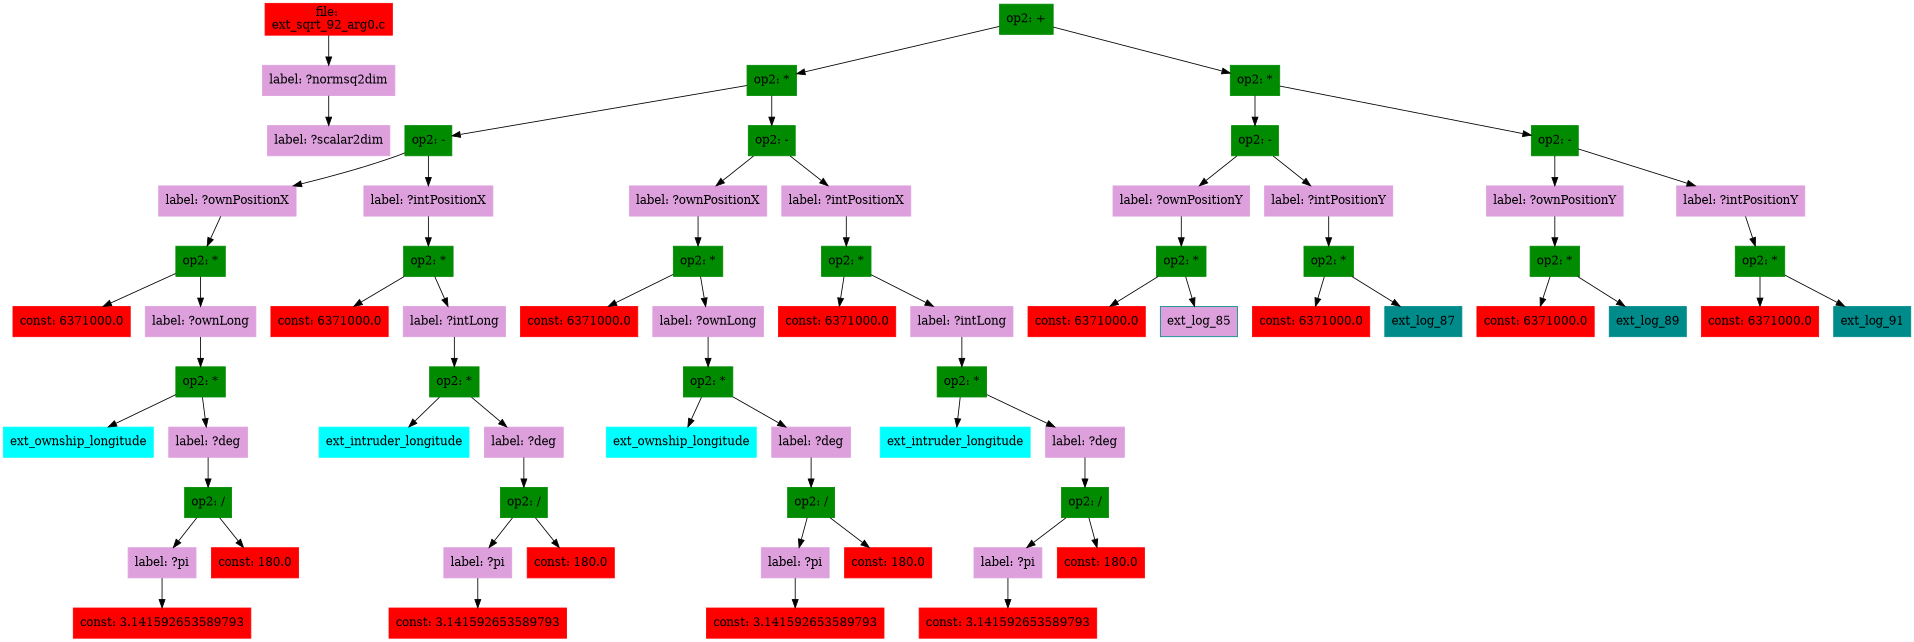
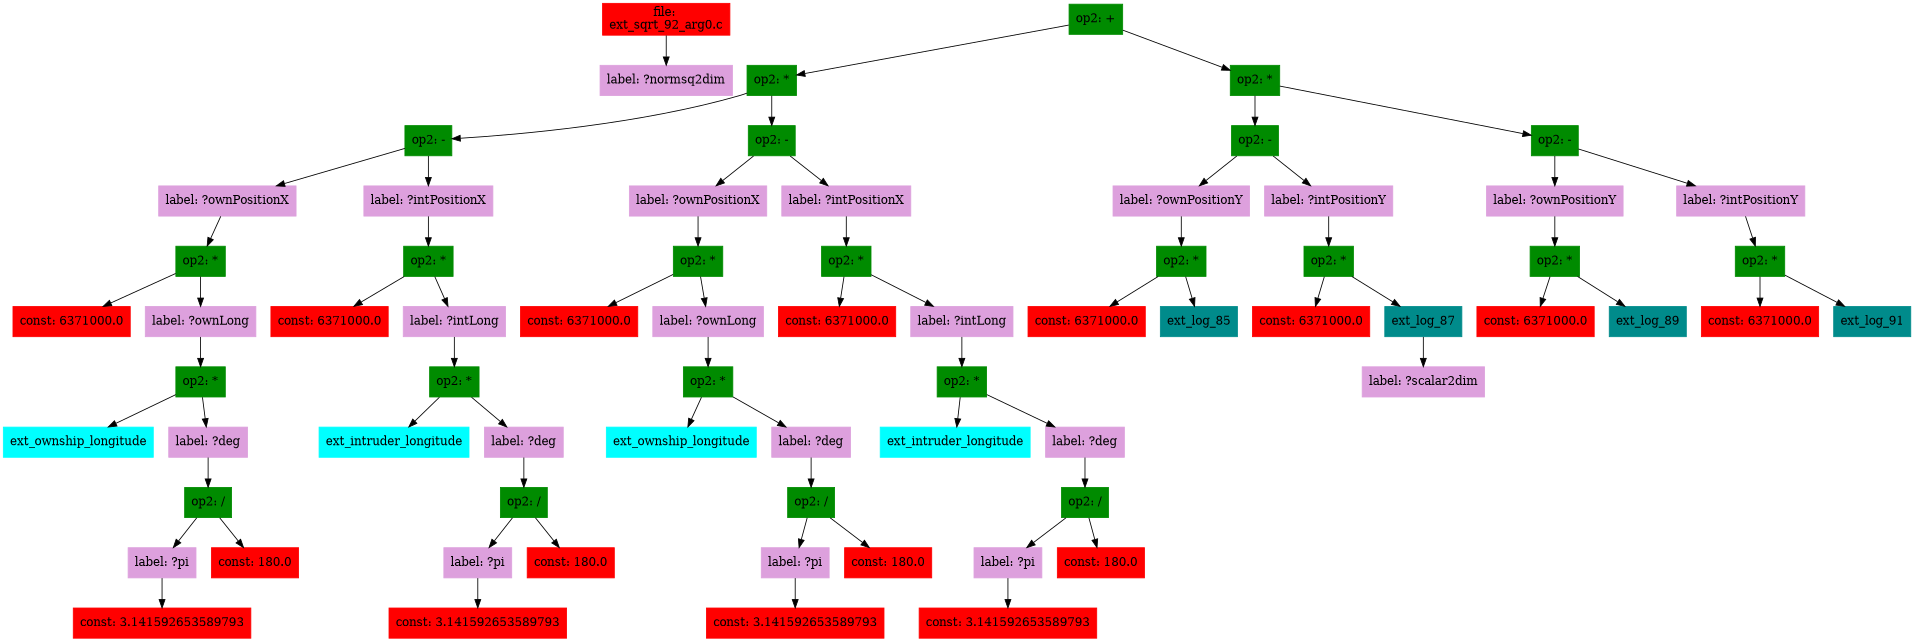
(329, 106) -> (1423, 348)
(1199, 322) -> (1199, 322)
